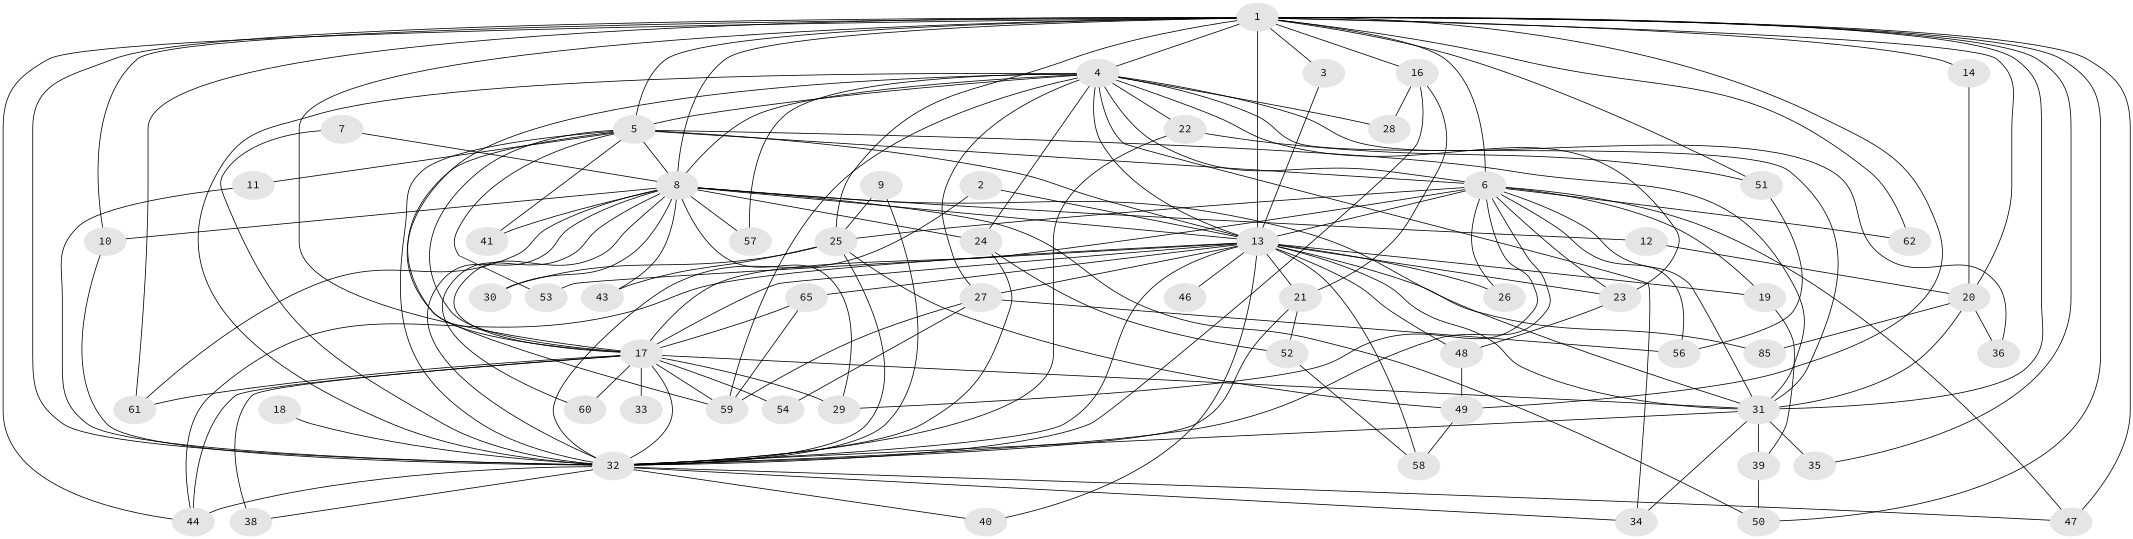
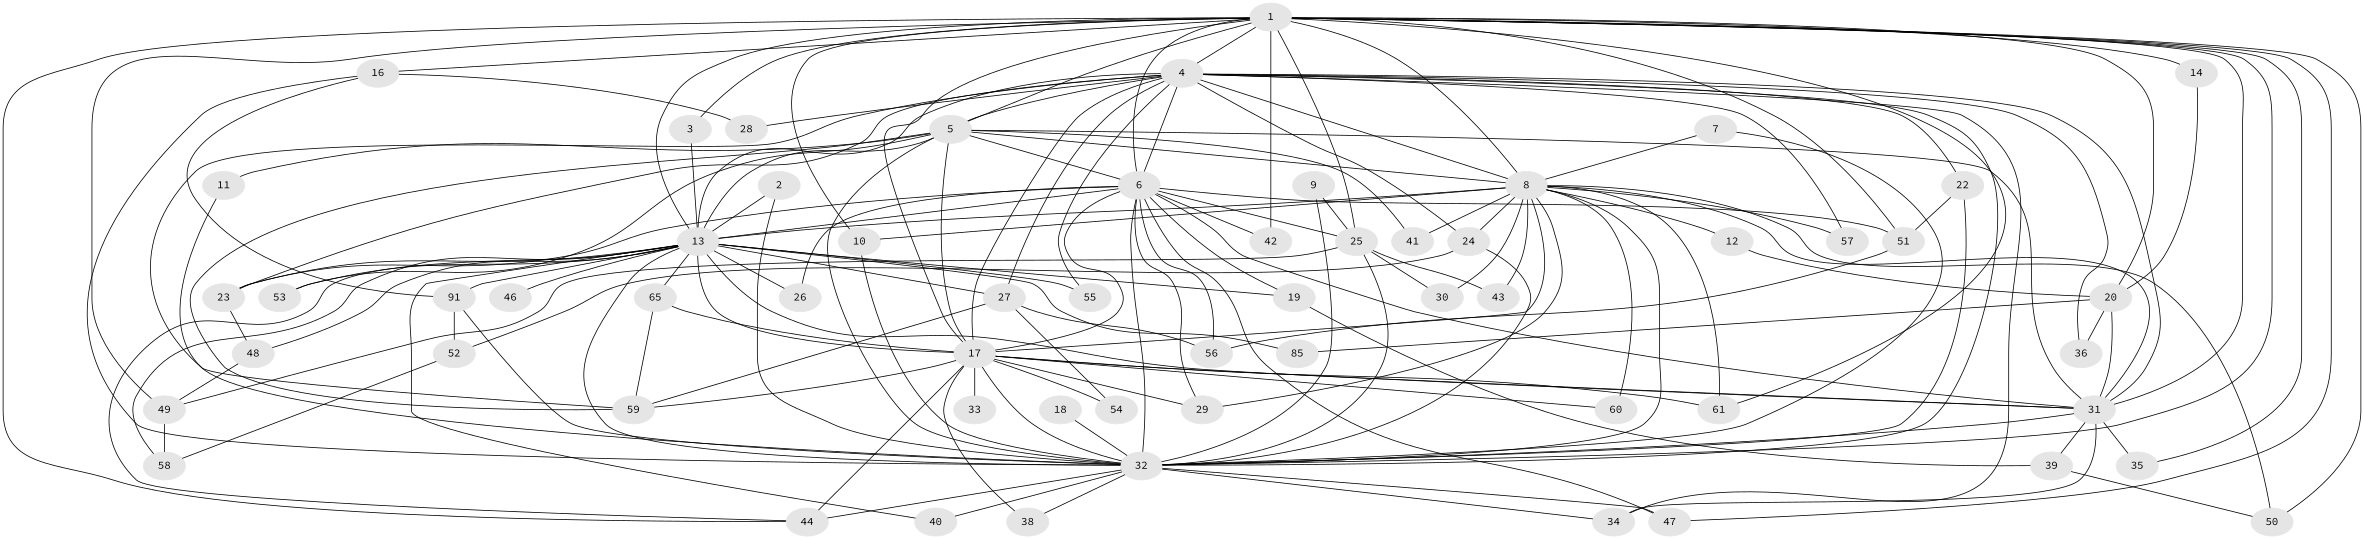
none -> (1561, 205)
(1910, 242) -> (1271, 242)
none -> (1090, 298)
(1300, 298) -> (454, 298)
